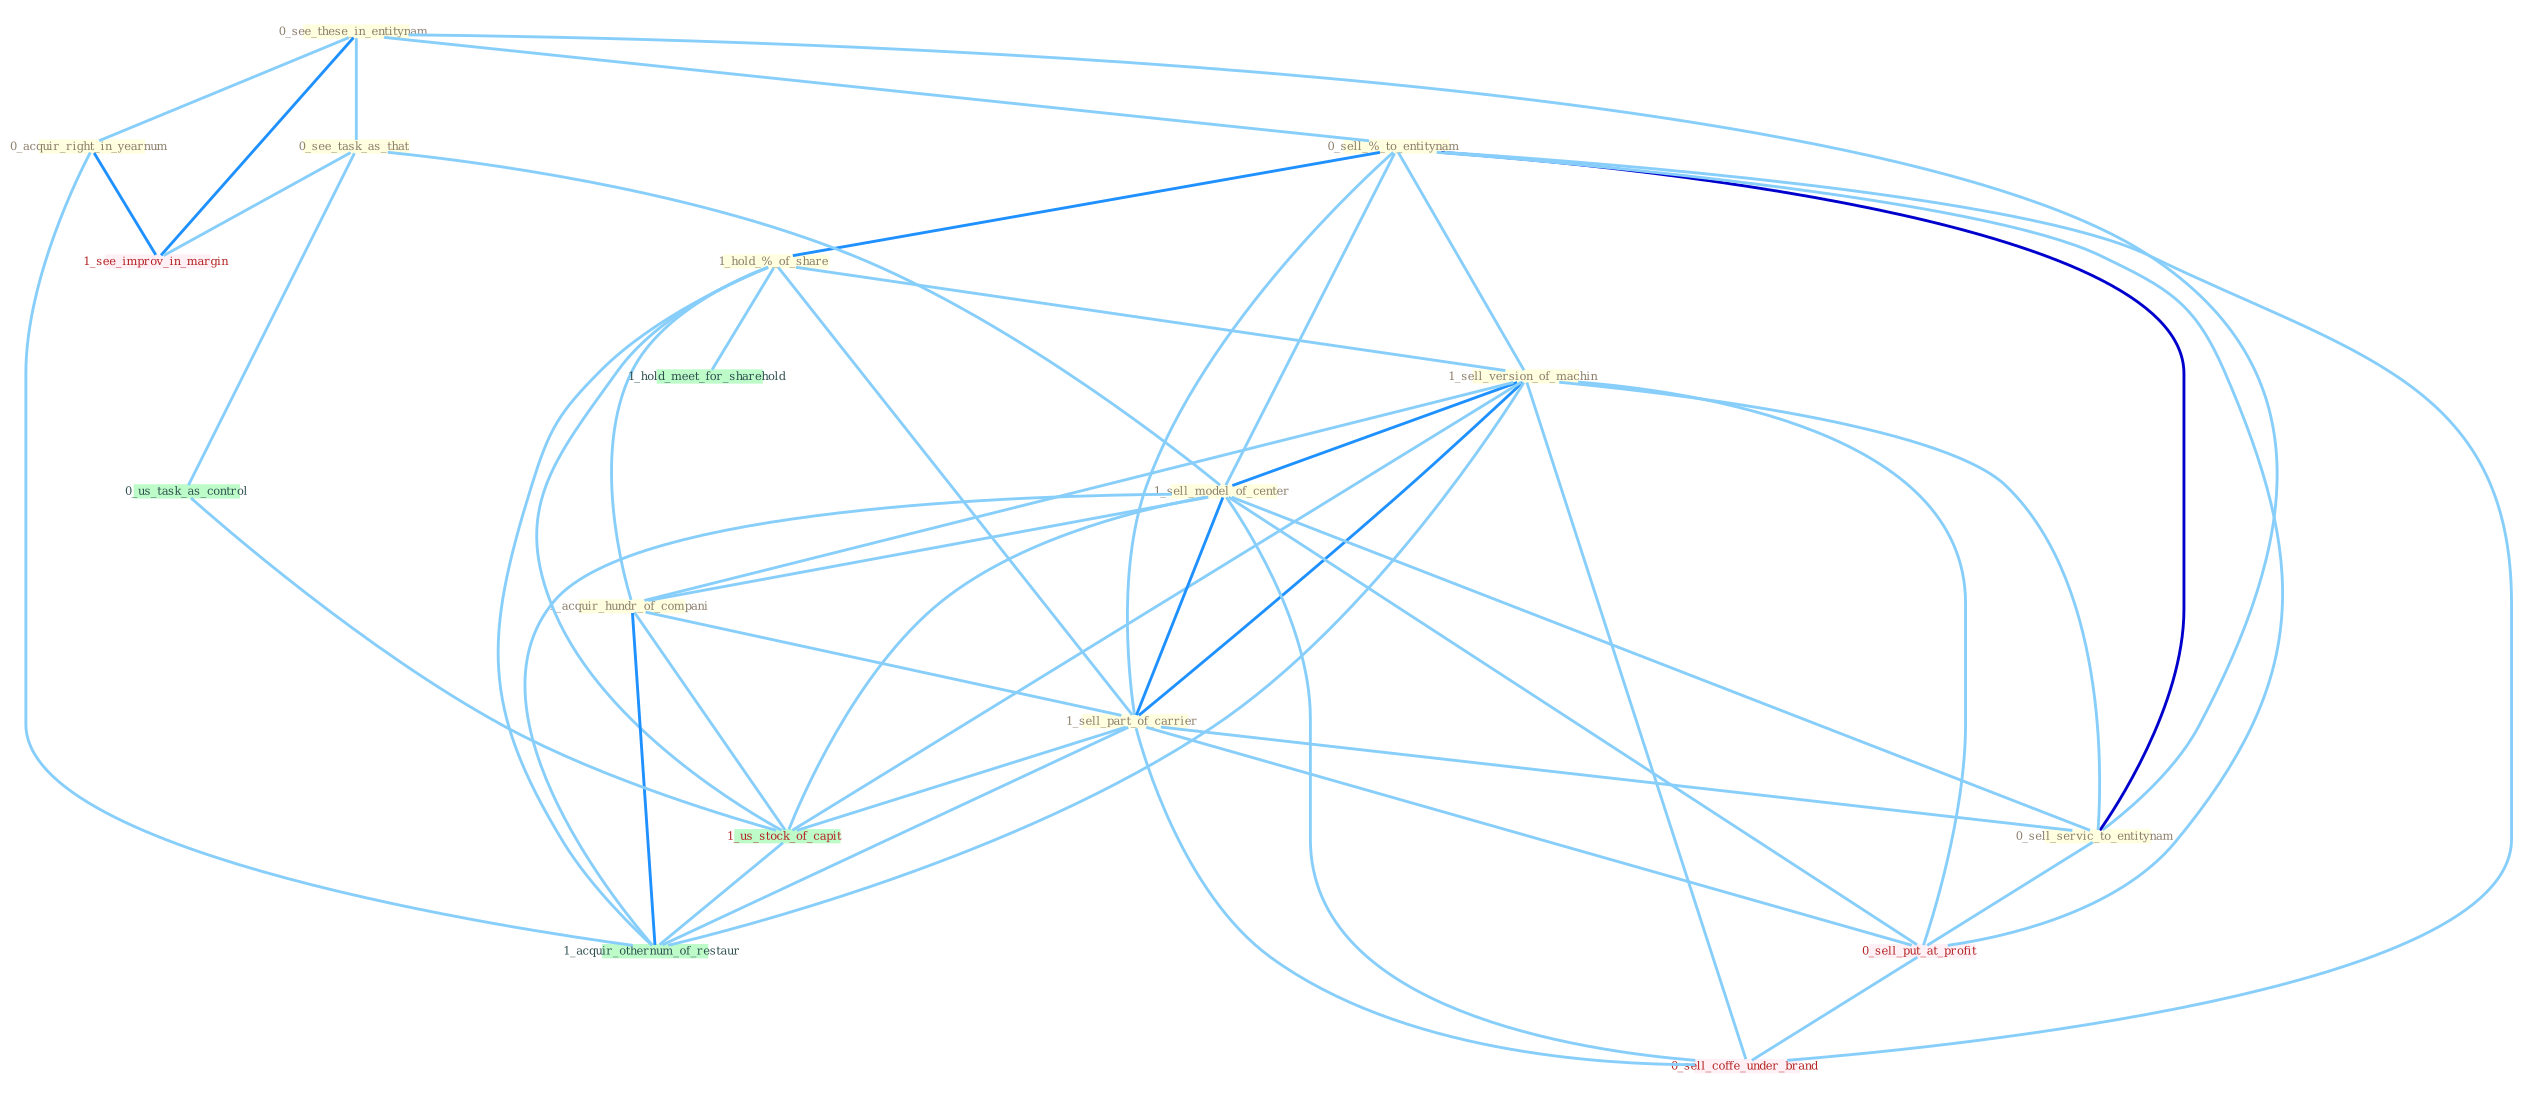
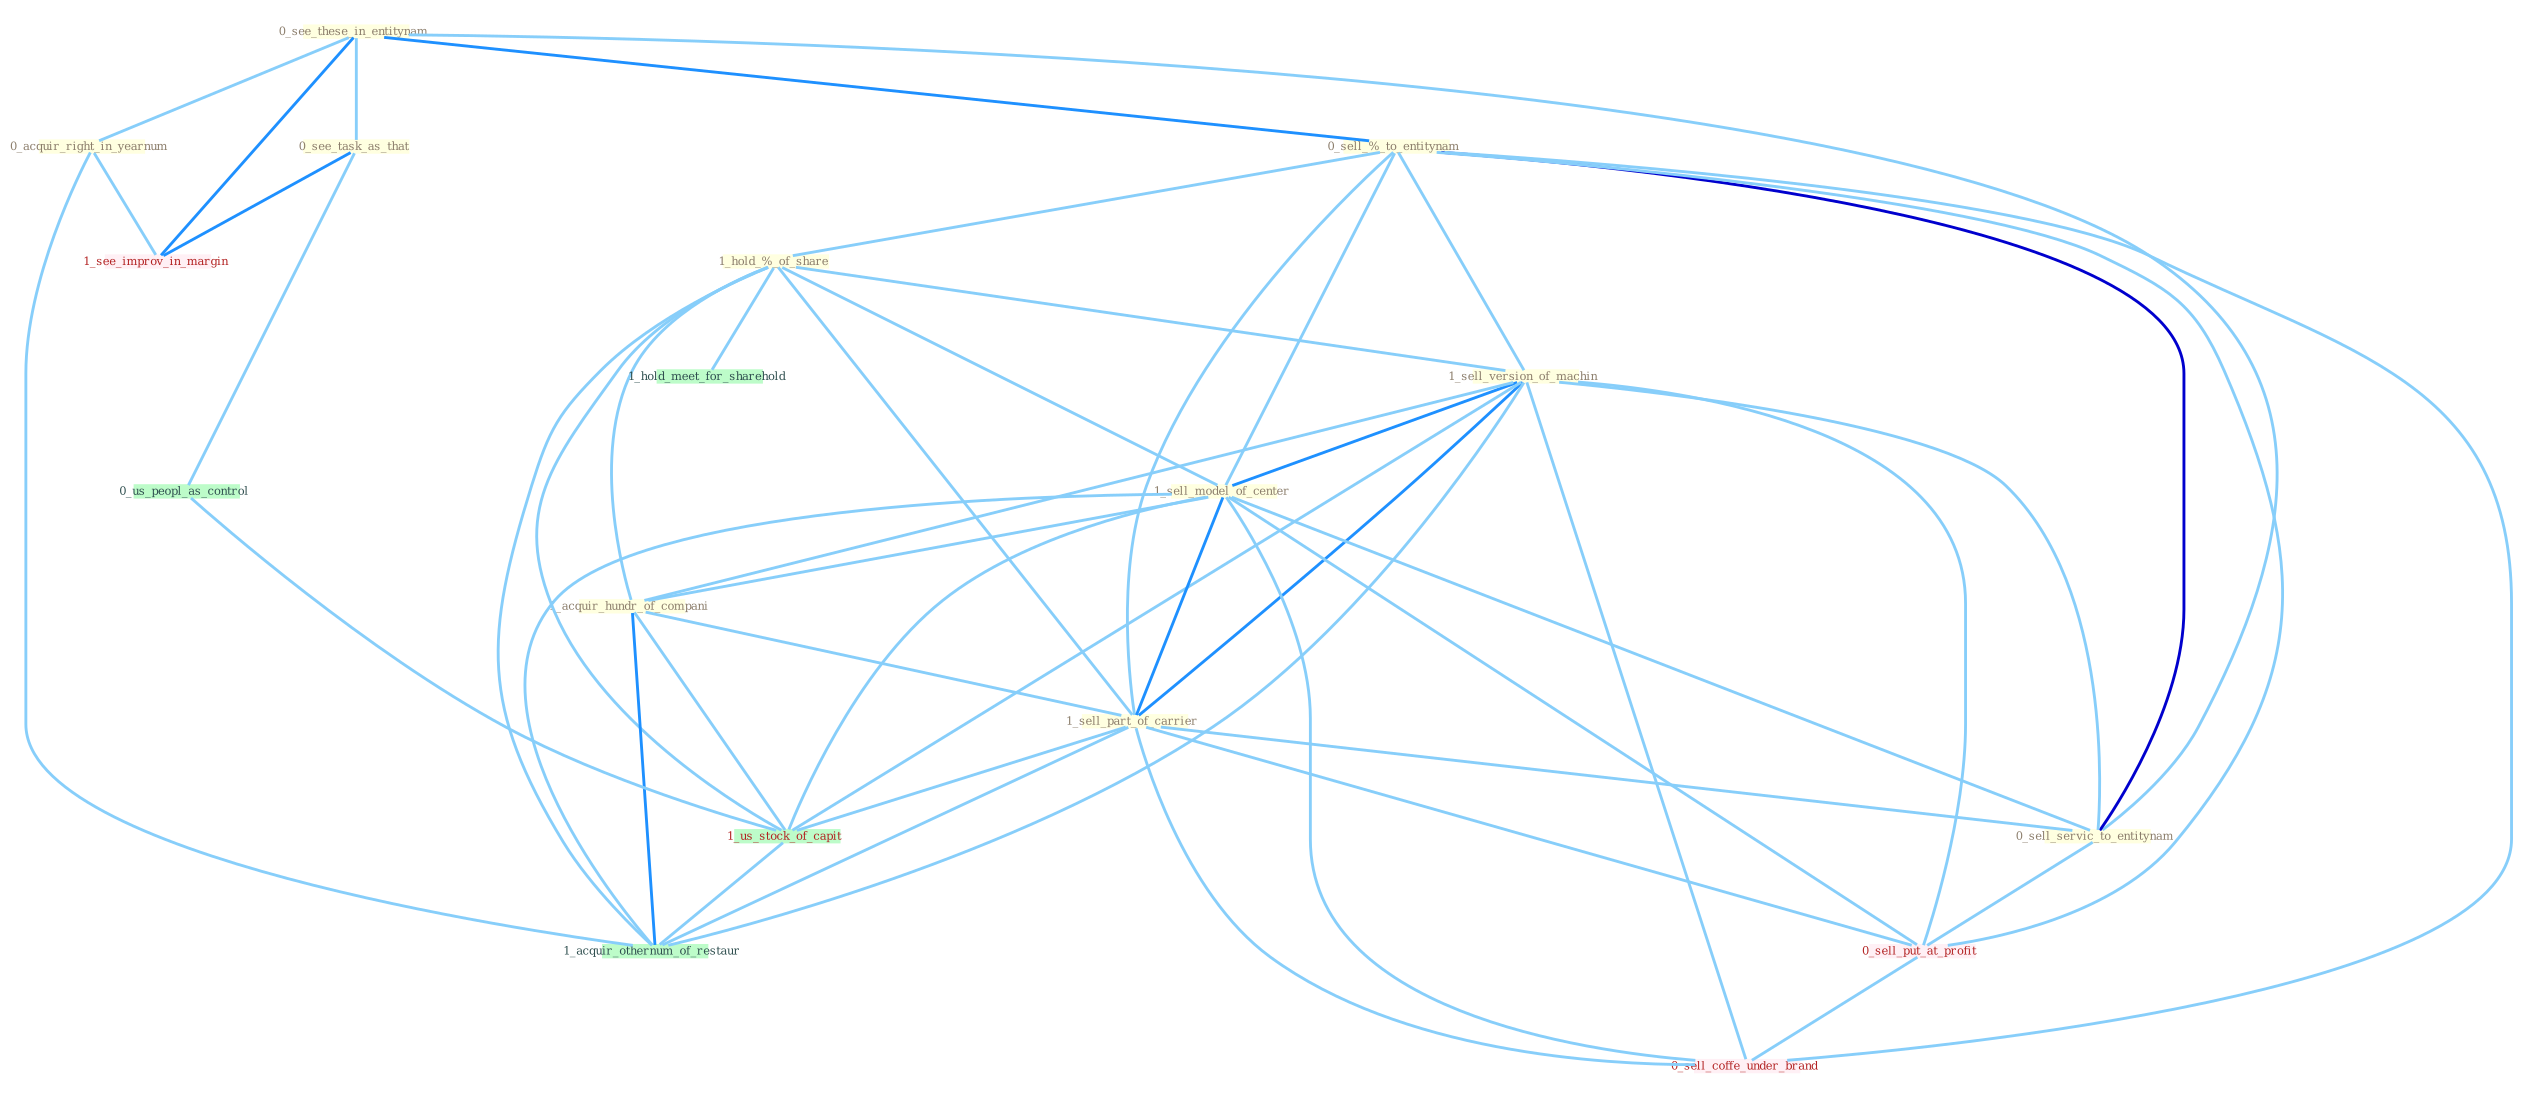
(877, 89) -> (877, 89)
(125, 204) -> (125, 204)
(257, 204) -> (257, 204)
(1086, 204) -> (1086, 204)
(790, 232) -> (1000, 376)
(187, 491) -> (187, 491)
